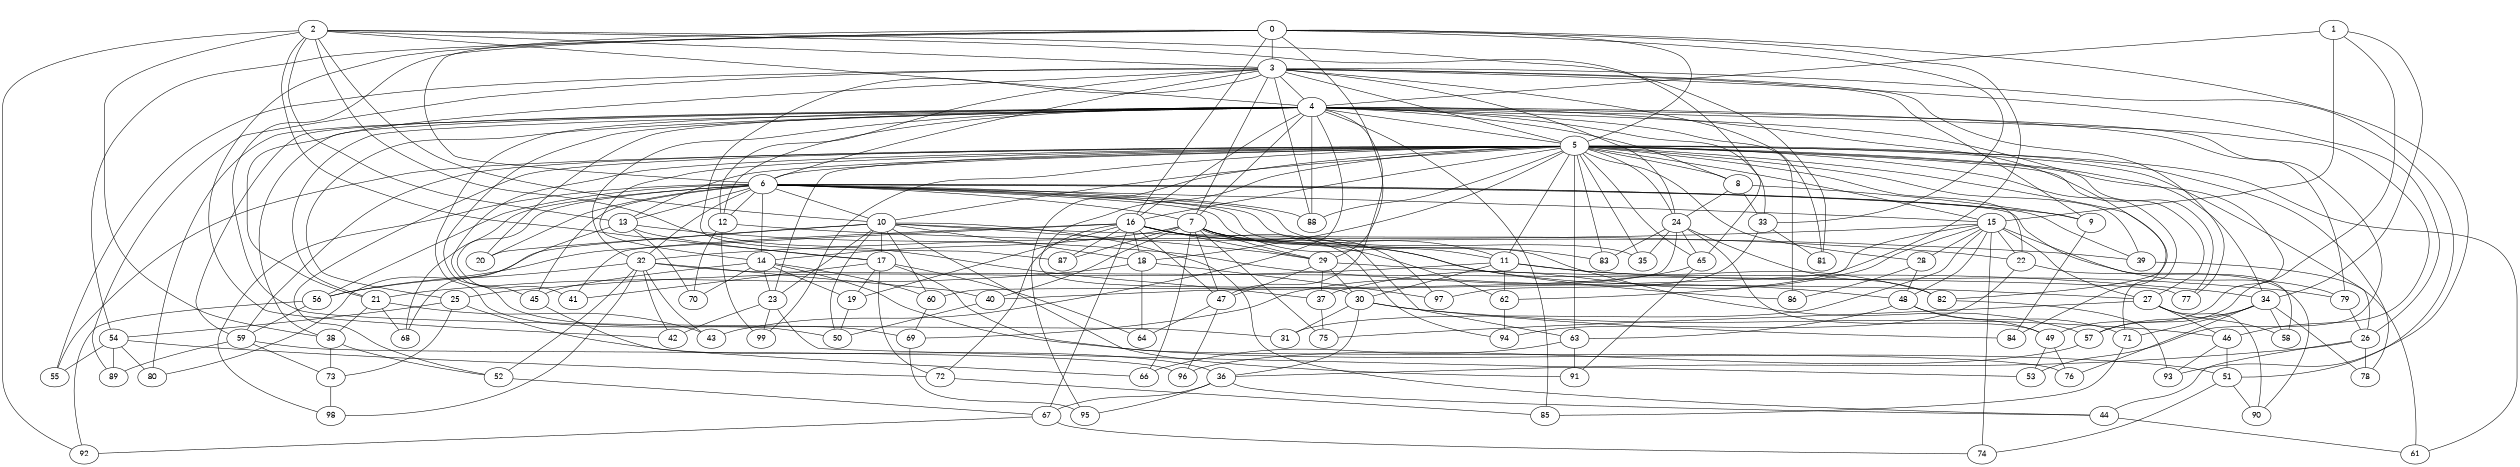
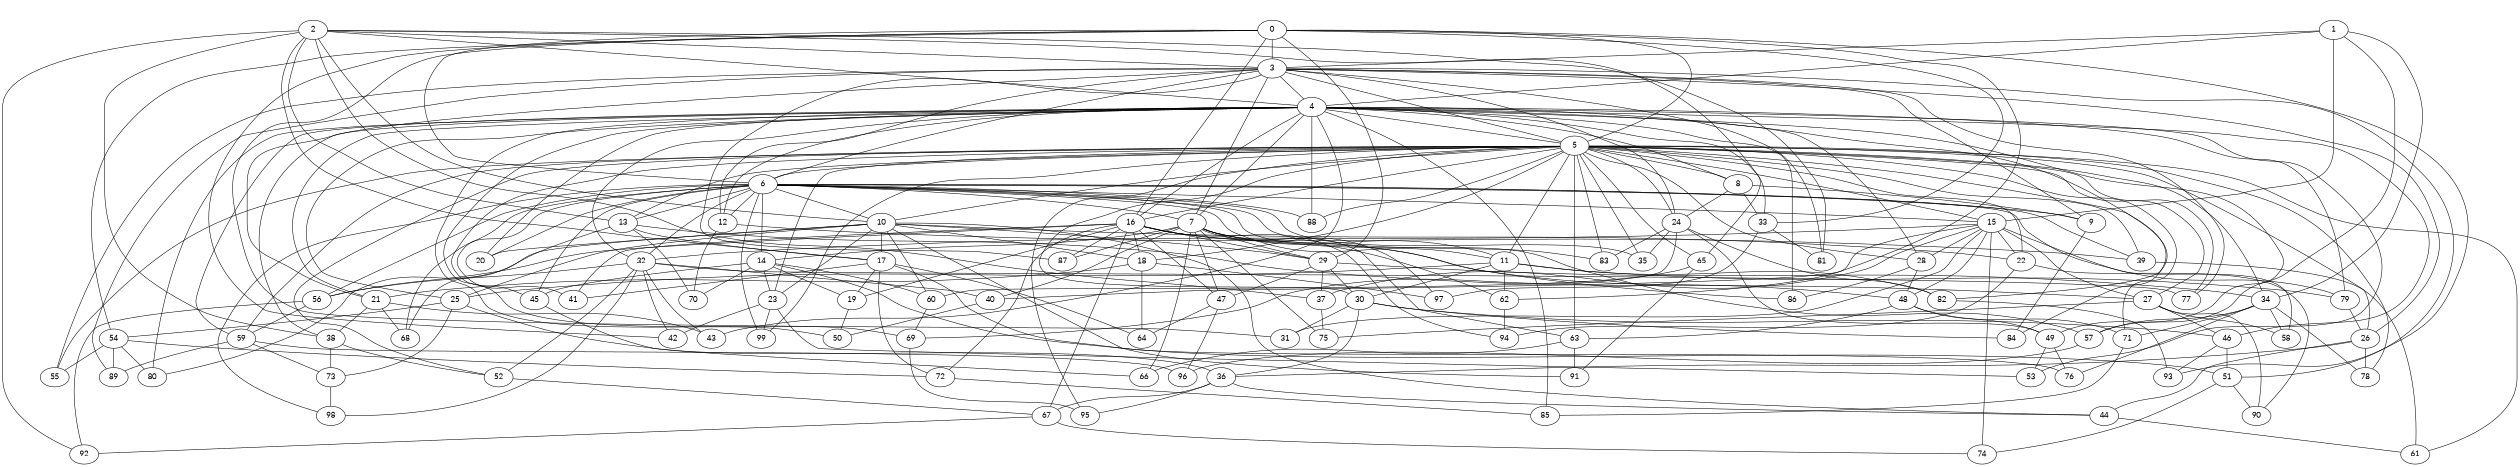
(1291, 142) -> (1906, 46)
(793, 164) -> none
(1690, 243) -> none
(1357, 259) -> (1805, 139)
(726, 285) -> (741, 258)
(835, 285) -> (705, 239)
